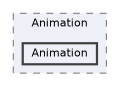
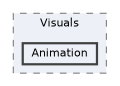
(60, 24) -> (60, 24)
